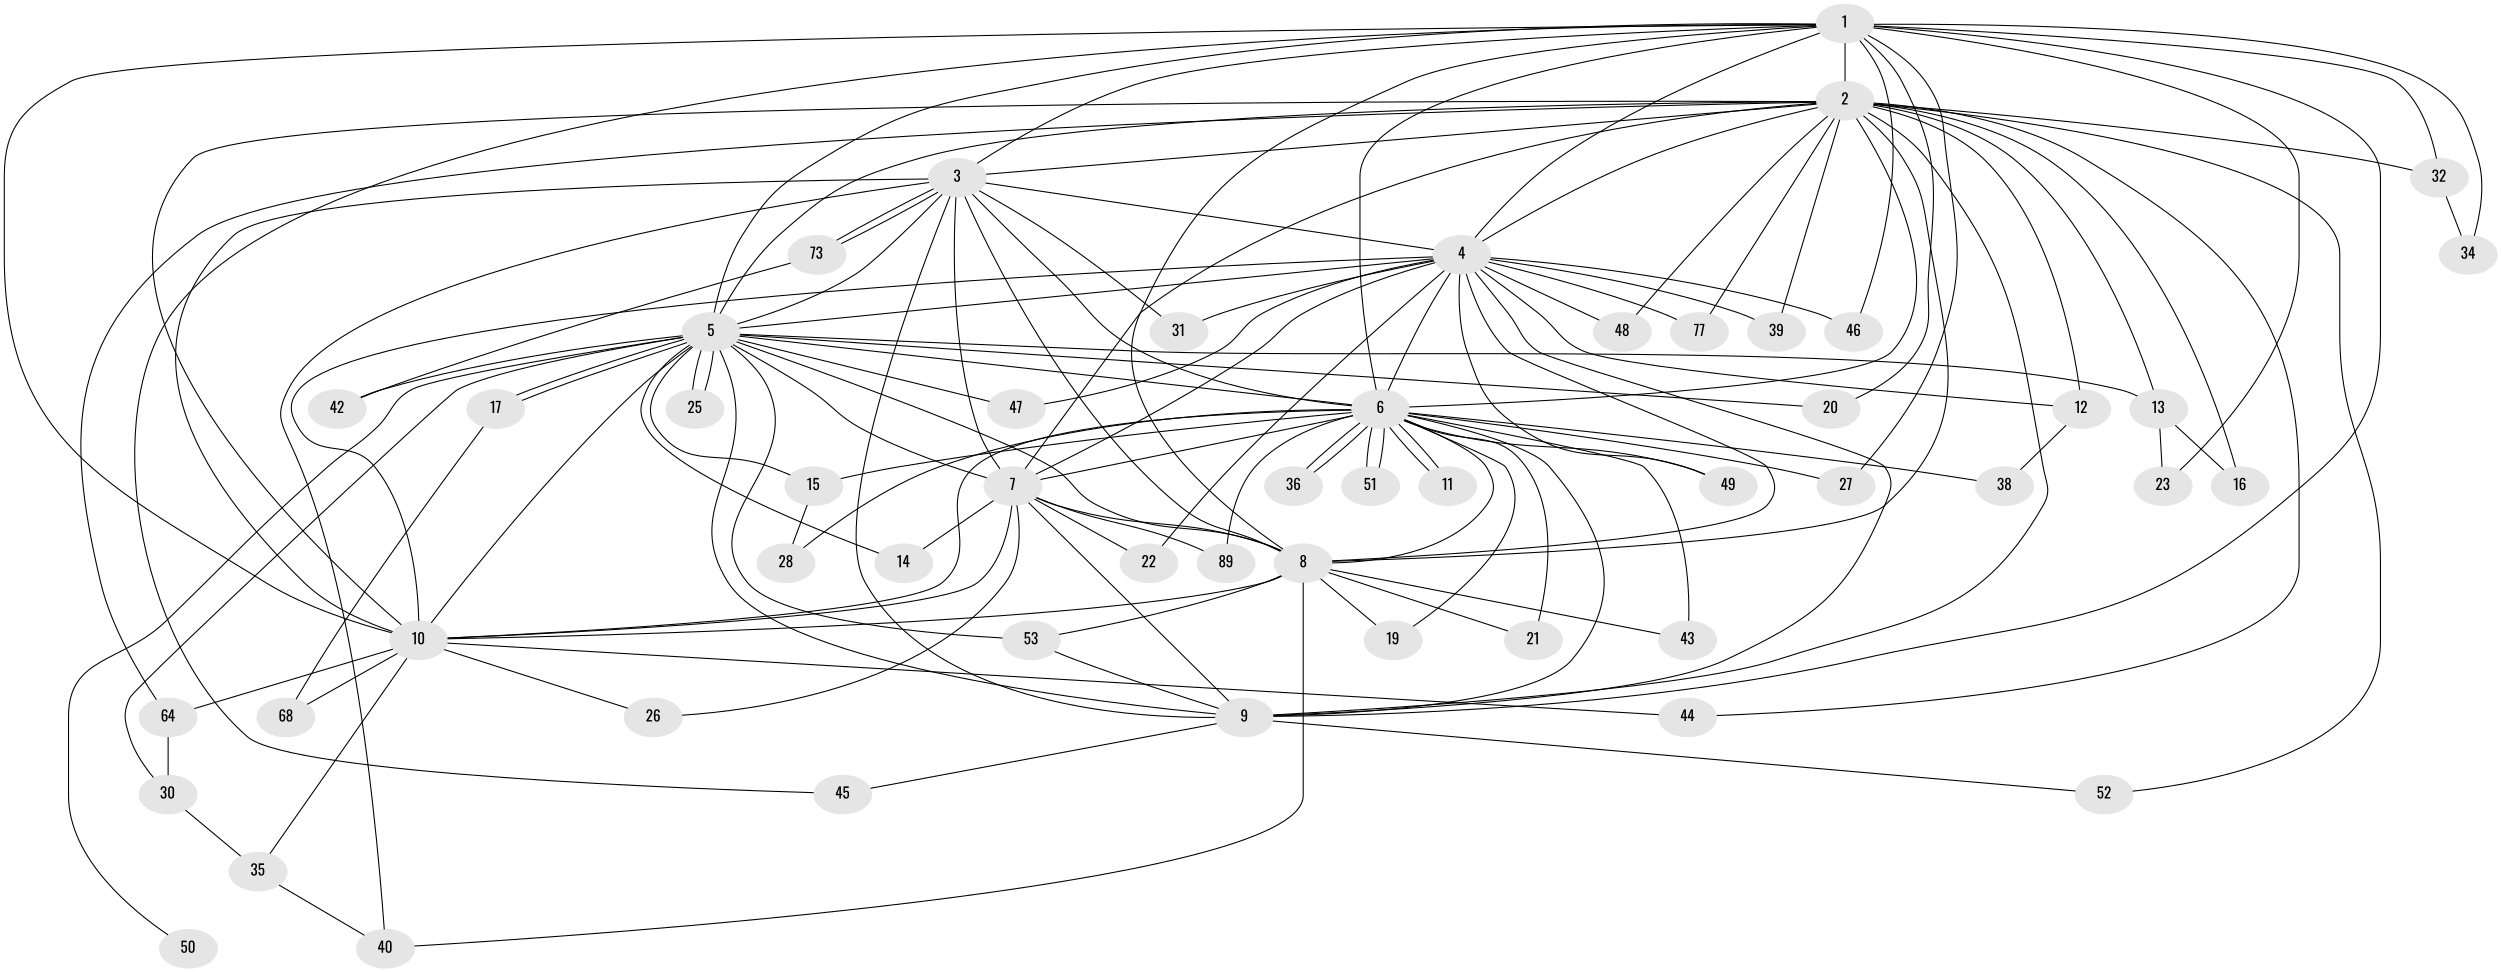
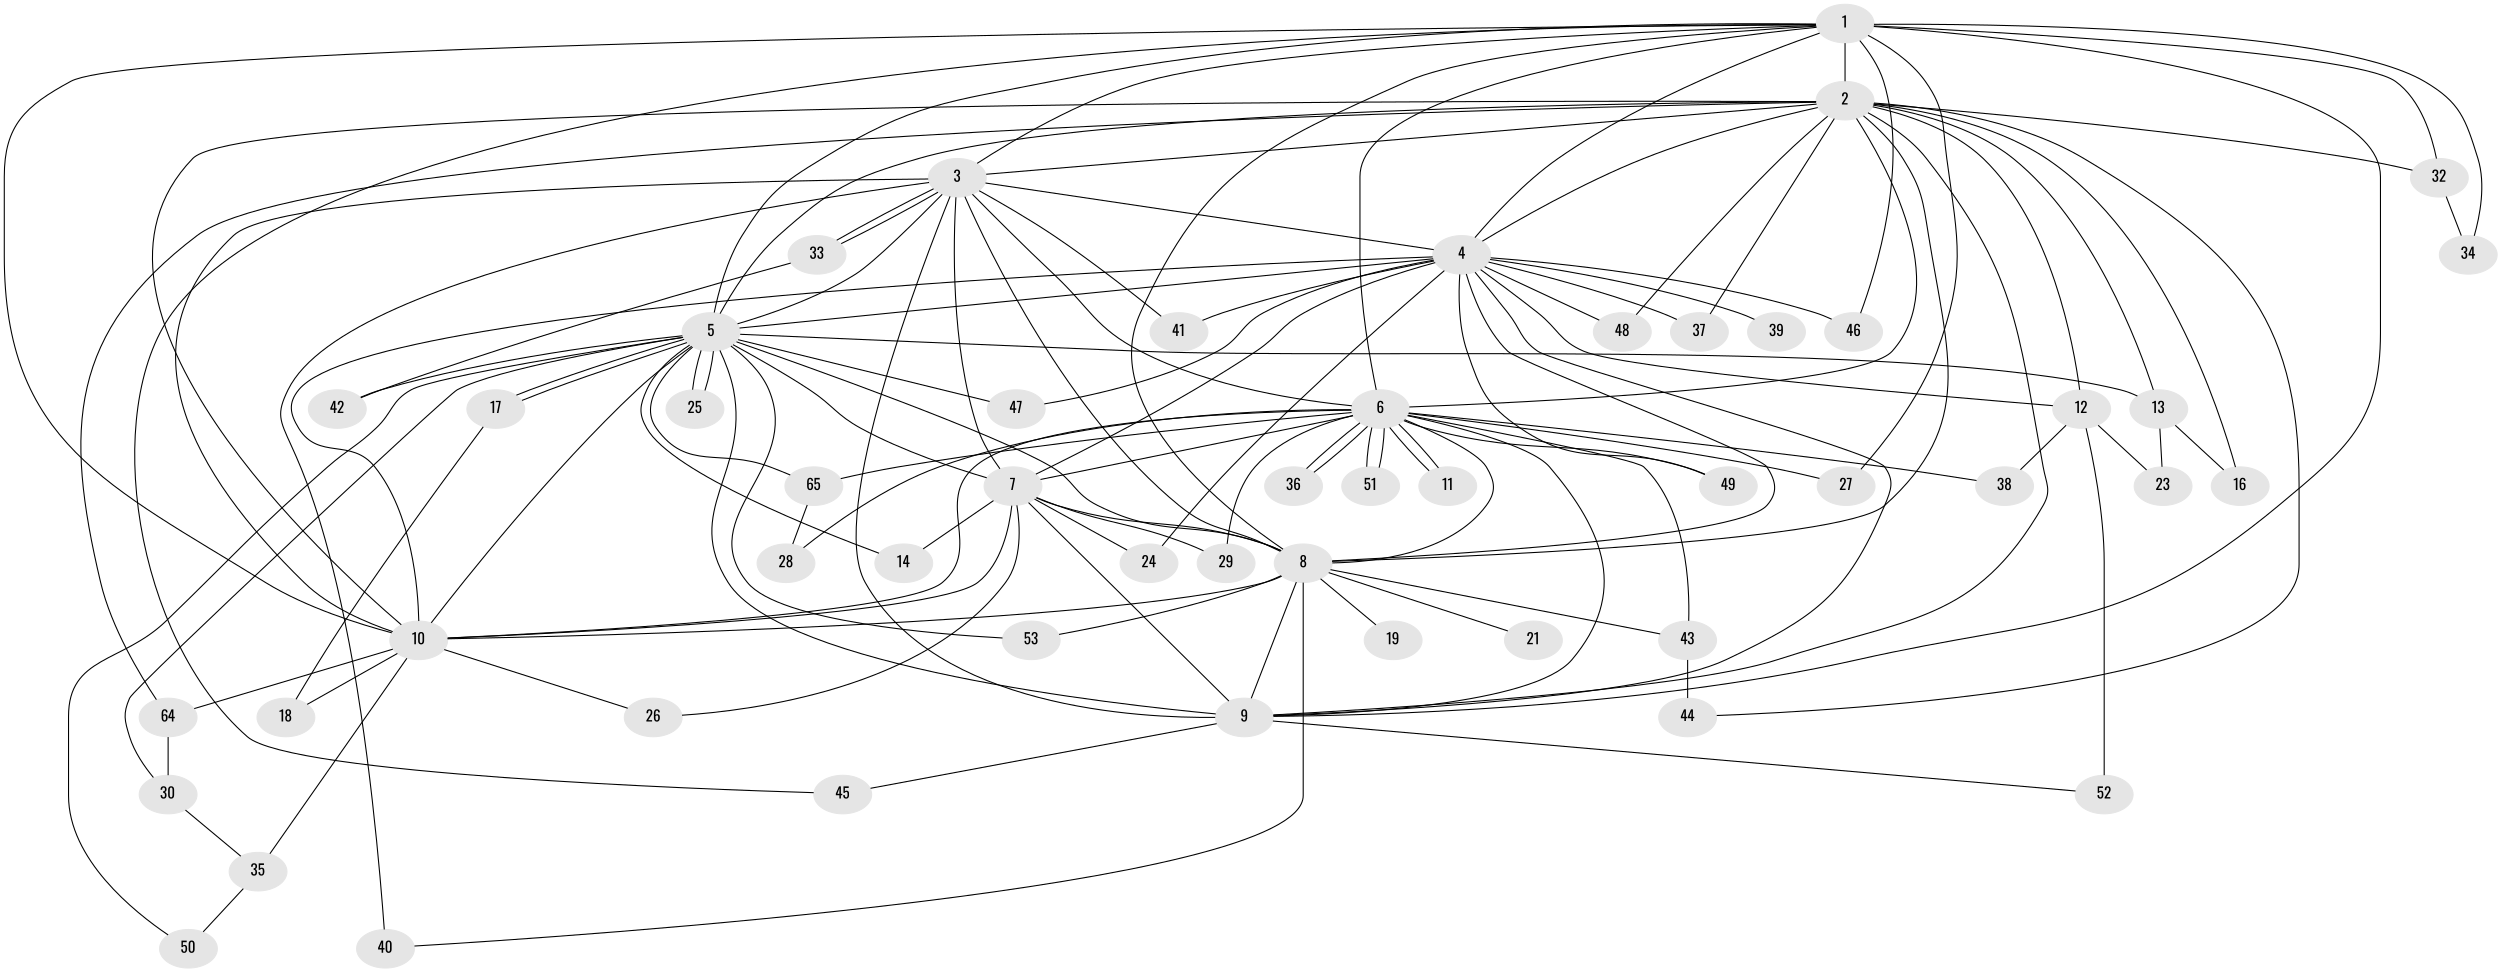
(2258, 125) -> (2122, 448)
(1372, 194) -> none
(1811, 216) -> none
(817, 255) -> (817, 255)
(1417, 331) -> none
(1179, 332) -> (1179, 332)
(1699, 332) -> (1699, 332)
(2341, 353) -> (2104, 592)
(1046, 371) -> none
(1831, 409) -> none
(1532, 478) -> none
(814, 486) -> (814, 486)
(1513, 510) -> none
(1149, 563) -> (1149, 563)
(1226, 563) -> (1226, 563)
(1120, 676) -> (1274, 640)
(1053, 679) -> (1688, 679)
(286, 717) -> (286, 717)
(322, 910) -> (223, 910)
